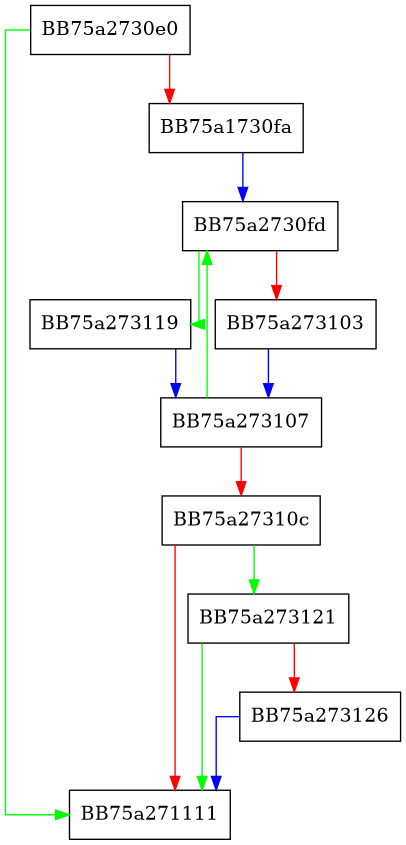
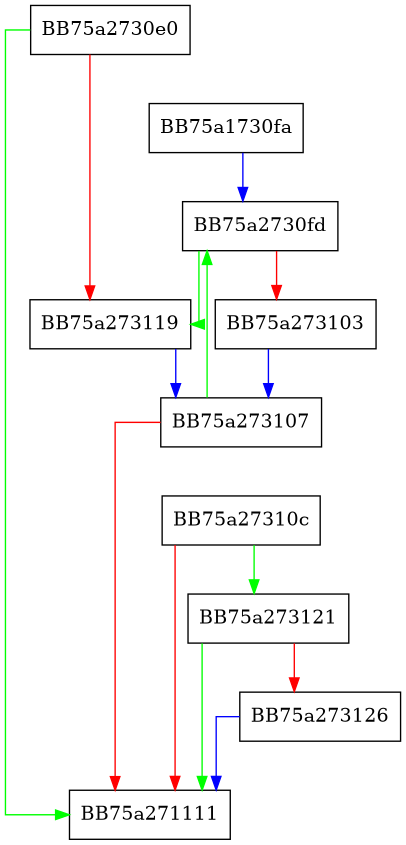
(170, 72) -> (90, 170)
(241, 464) -> (115, 577)
